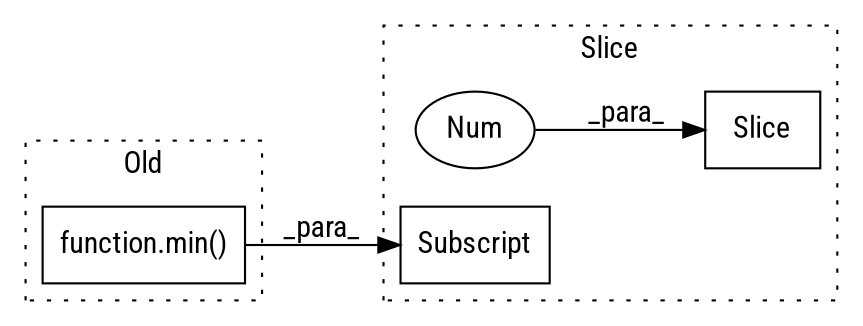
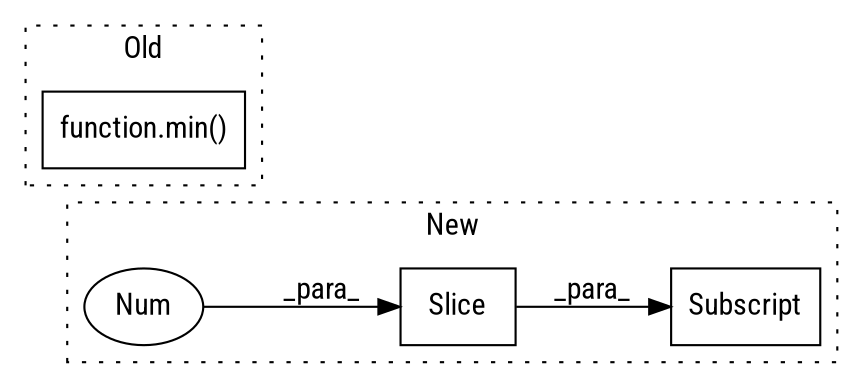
(610, 50) -> (452, 227)
(312, 245) -> (583, 307)
